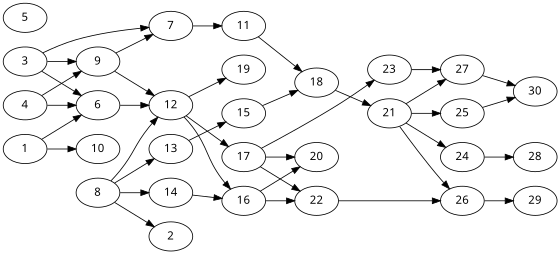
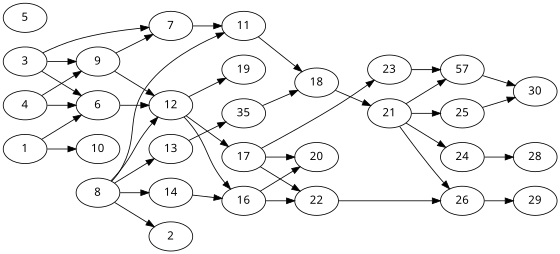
(462, 70) -> (462, 70)
none -> (140, 97)
(244, 113) -> (244, 113)
